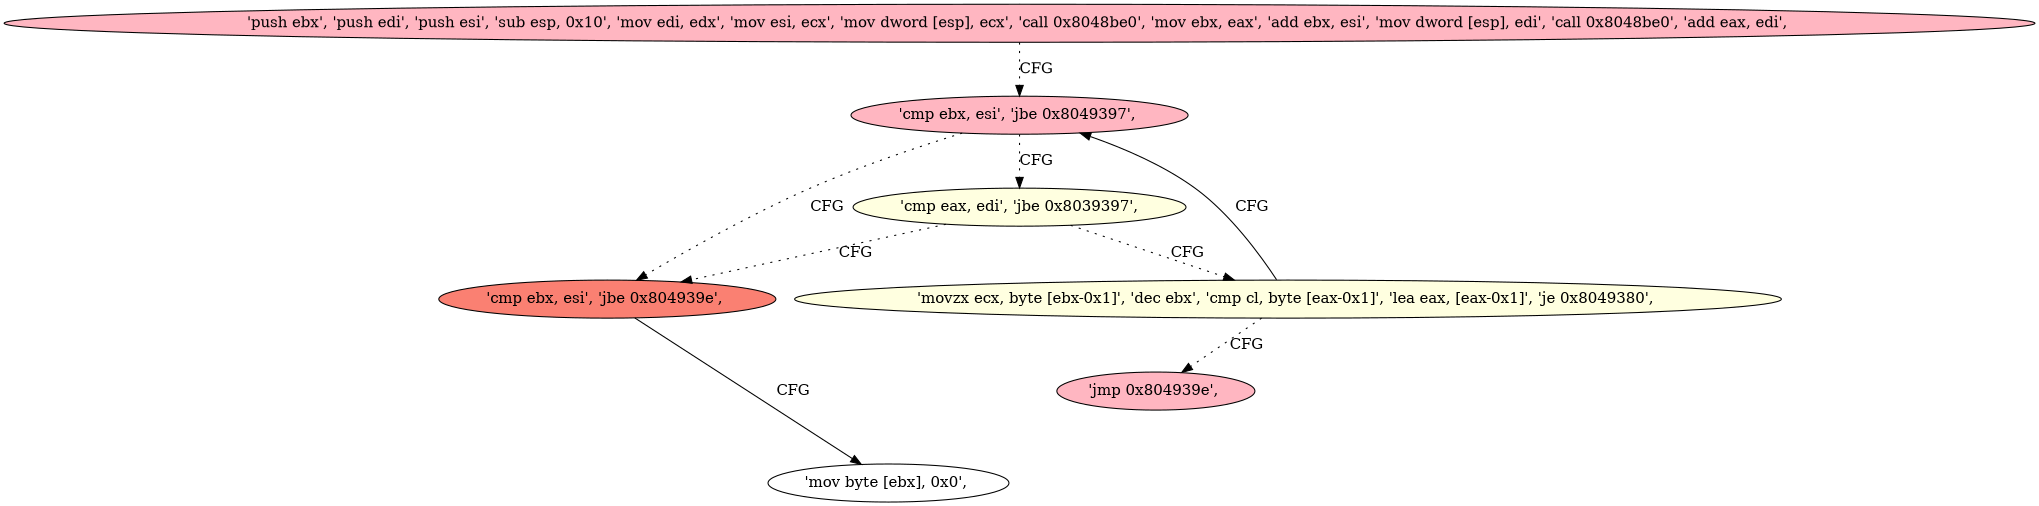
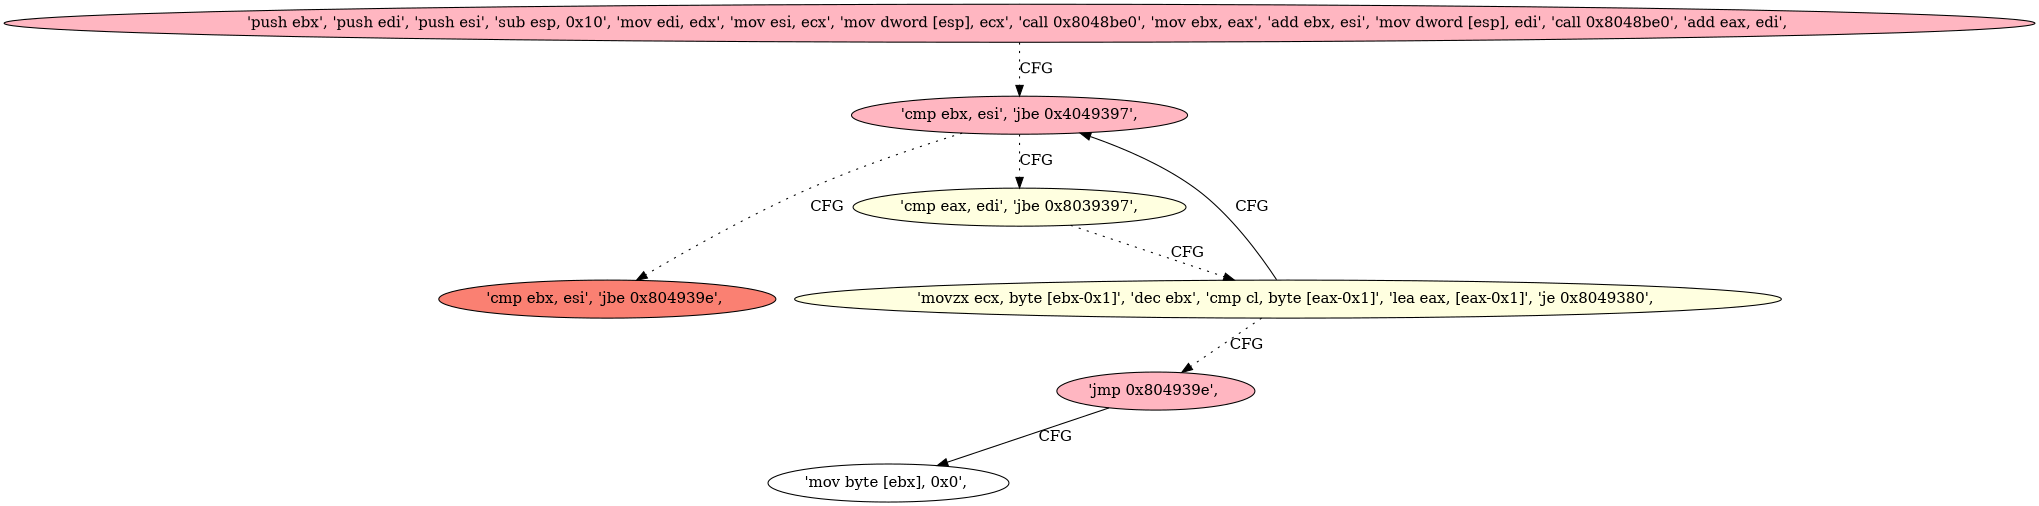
(1020, 115) -> (1020, 115)
(819, 252) -> none
(744, 388) -> (1028, 435)
